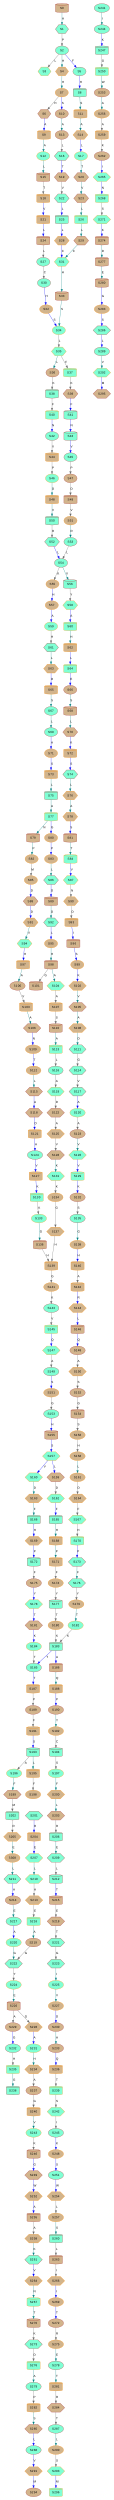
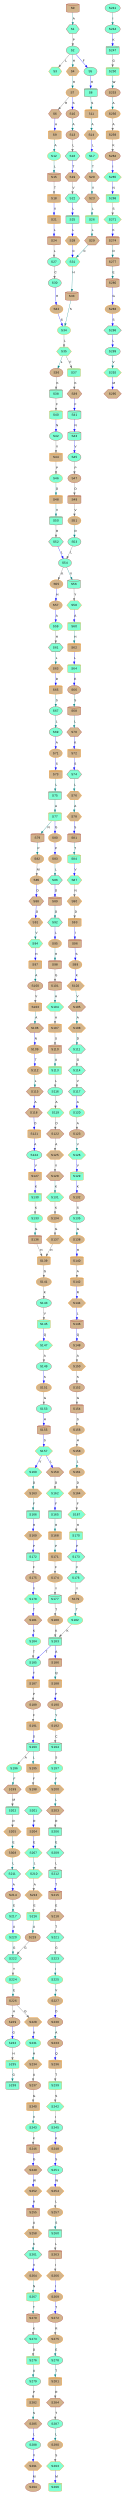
(53, 974) -> (55, 995)
